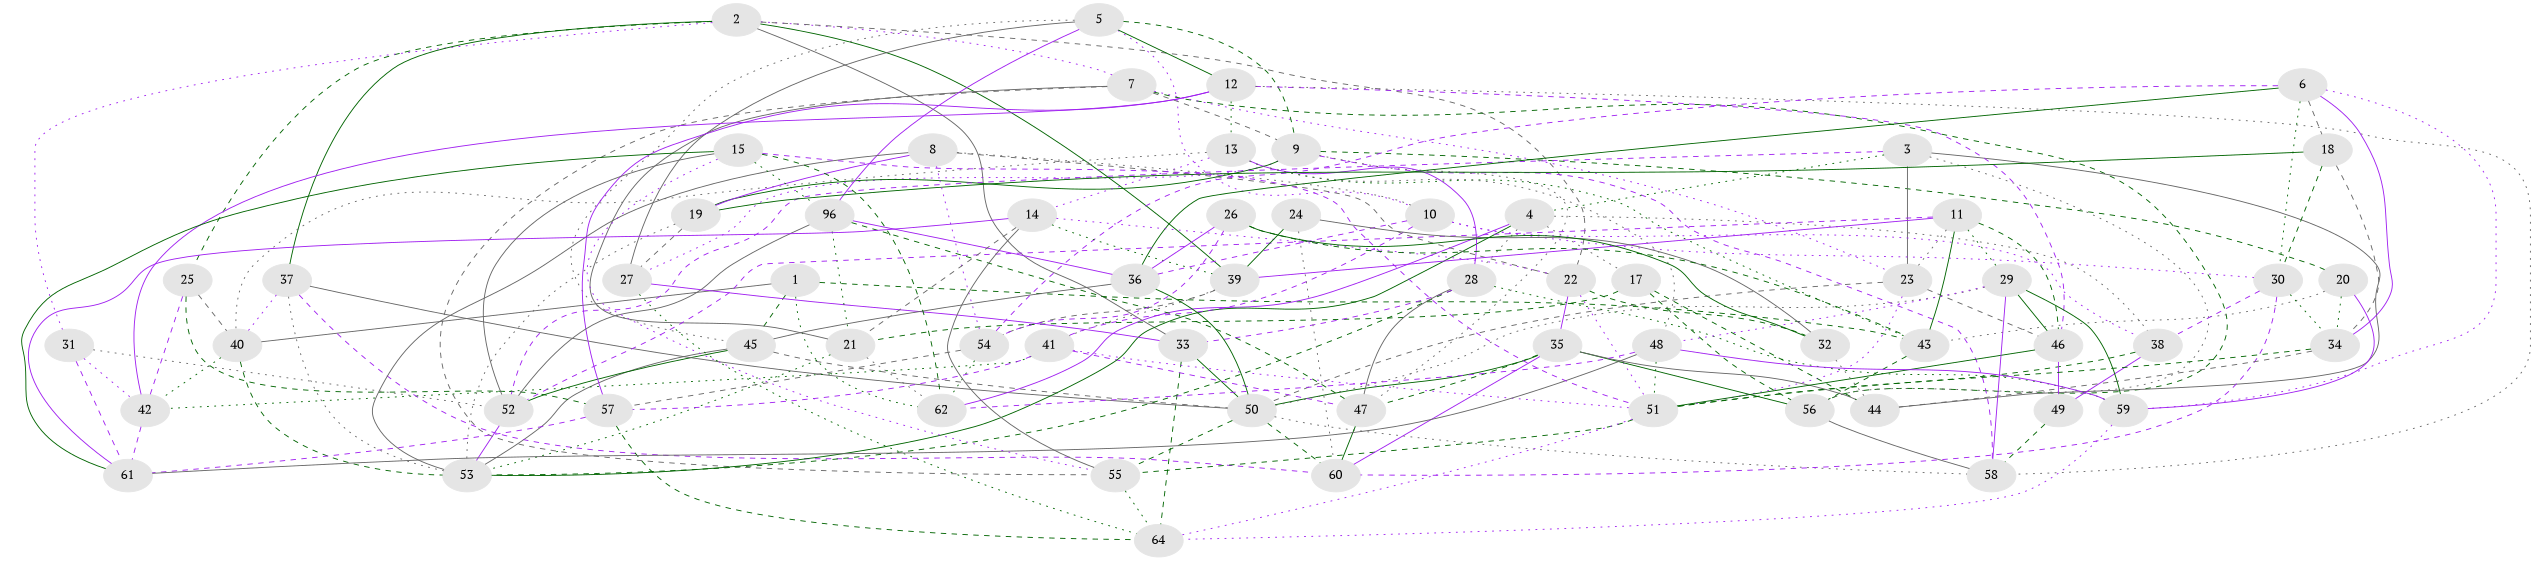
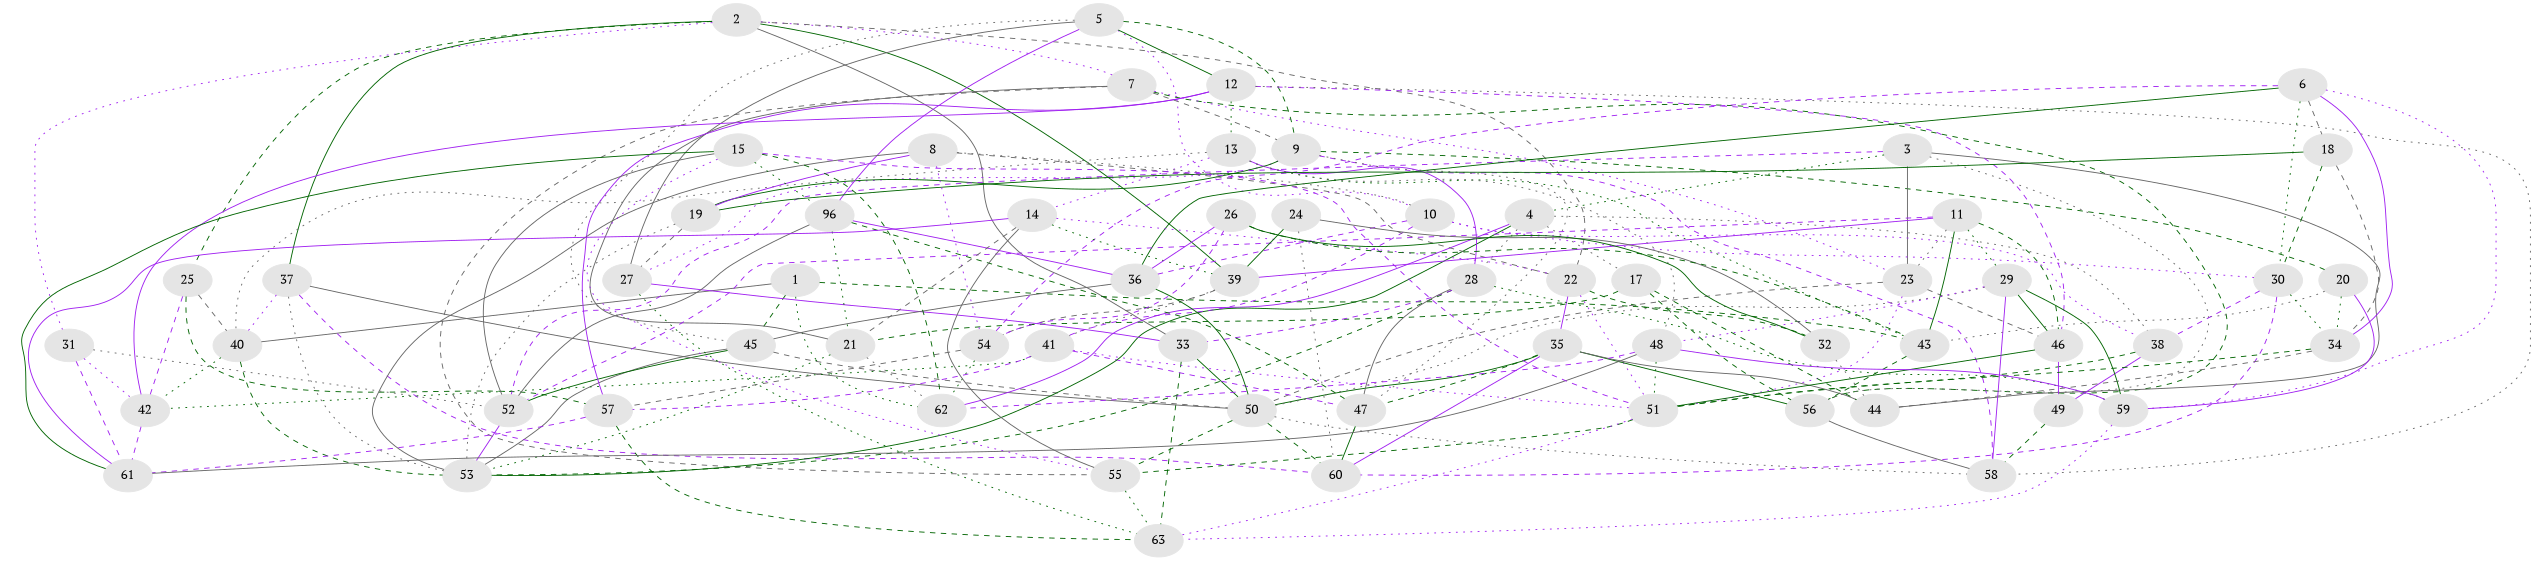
(1159, 541) -> (1159, 541)
